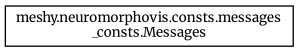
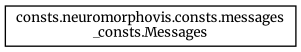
(149, 26) -> (151, 26)
